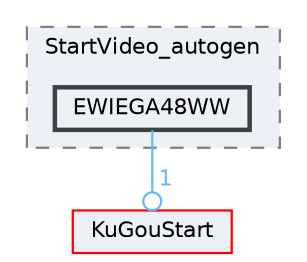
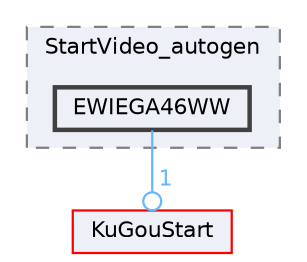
(152, 109) -> (152, 109)
